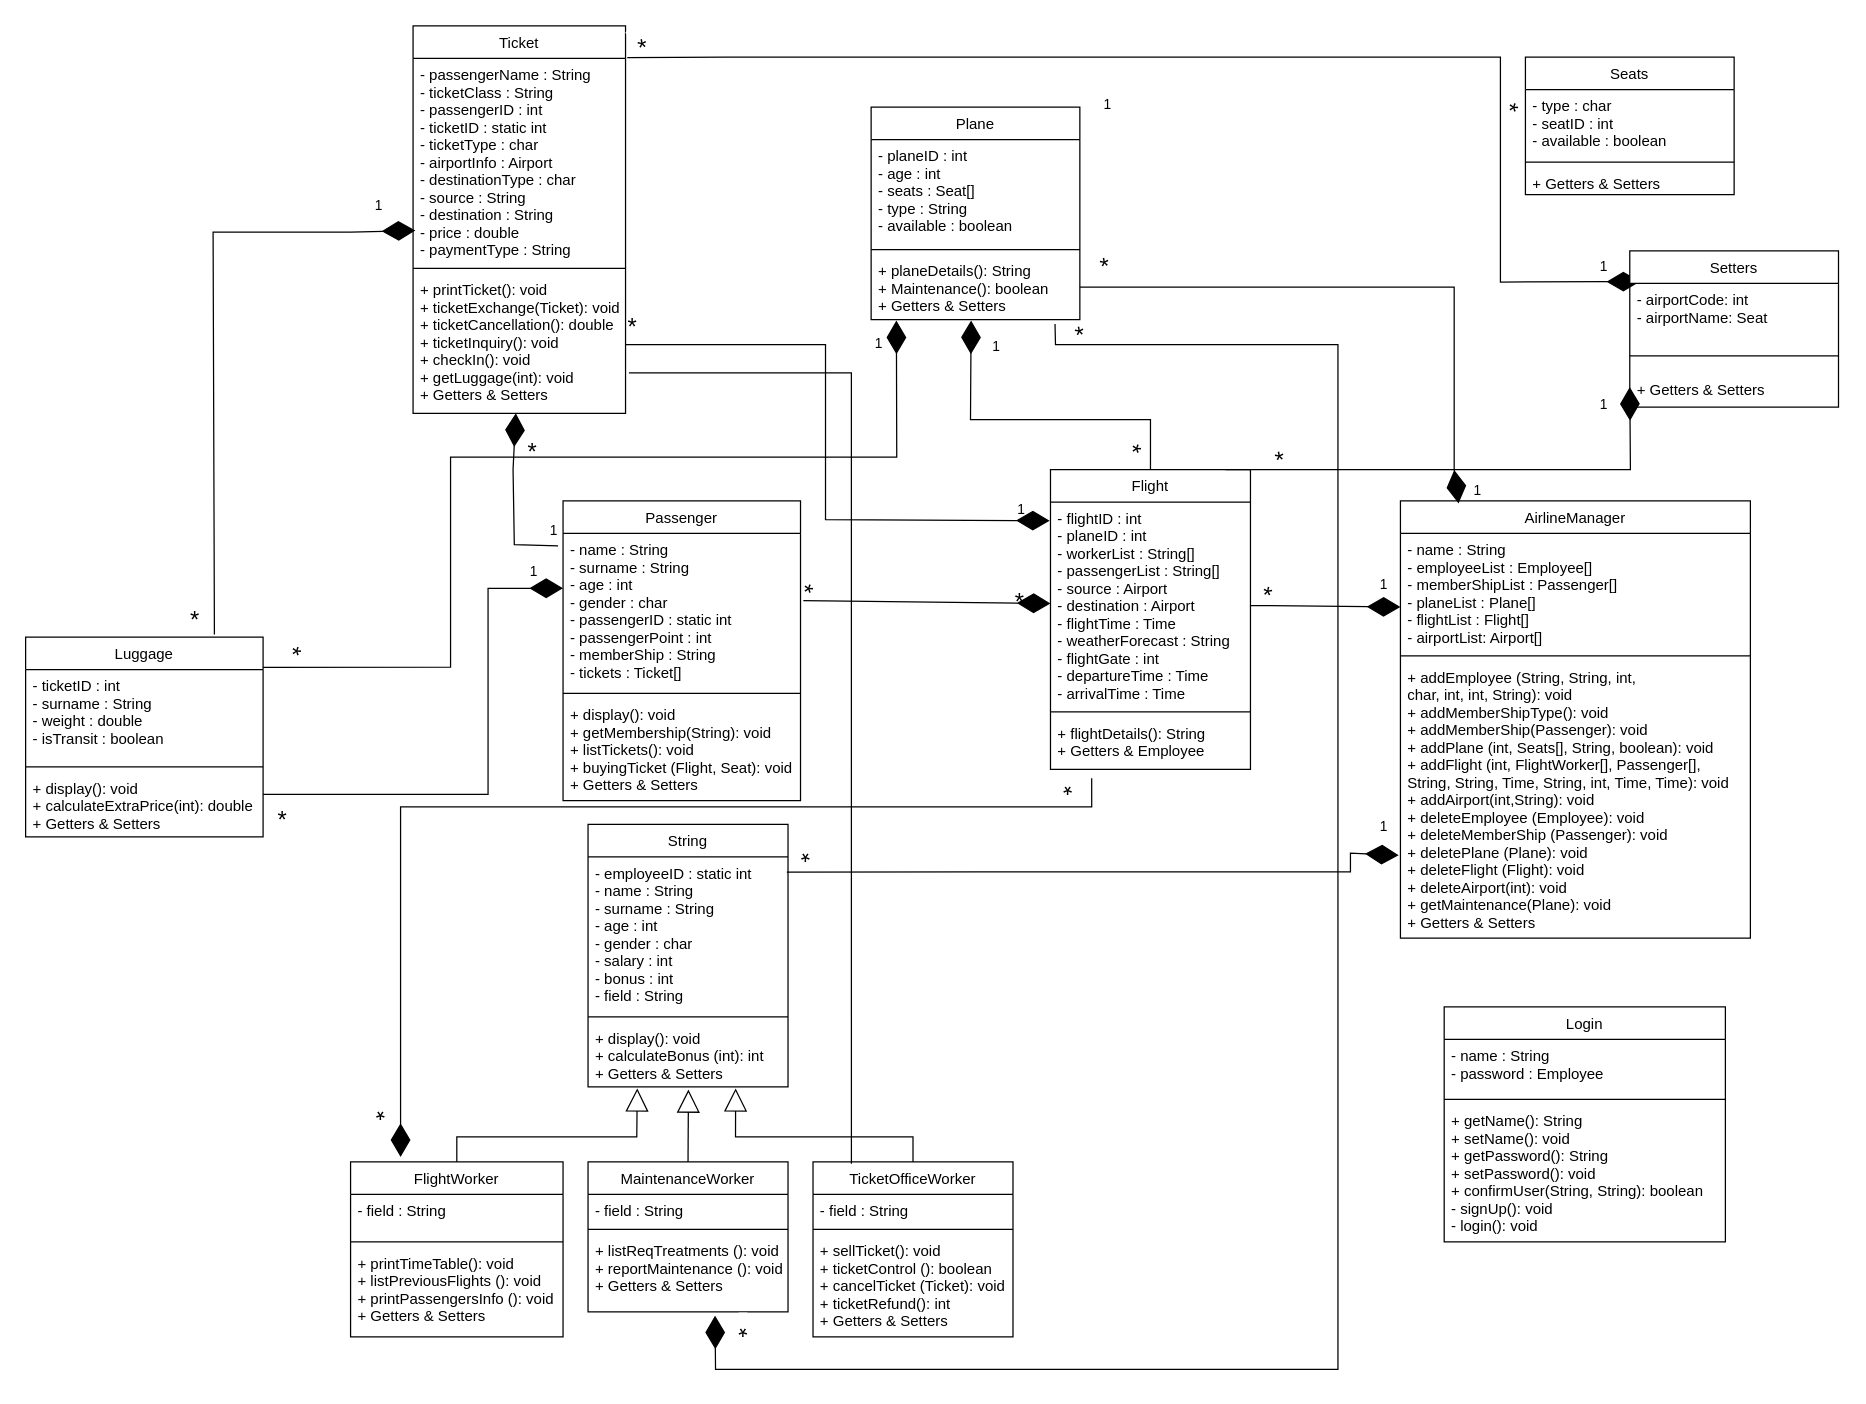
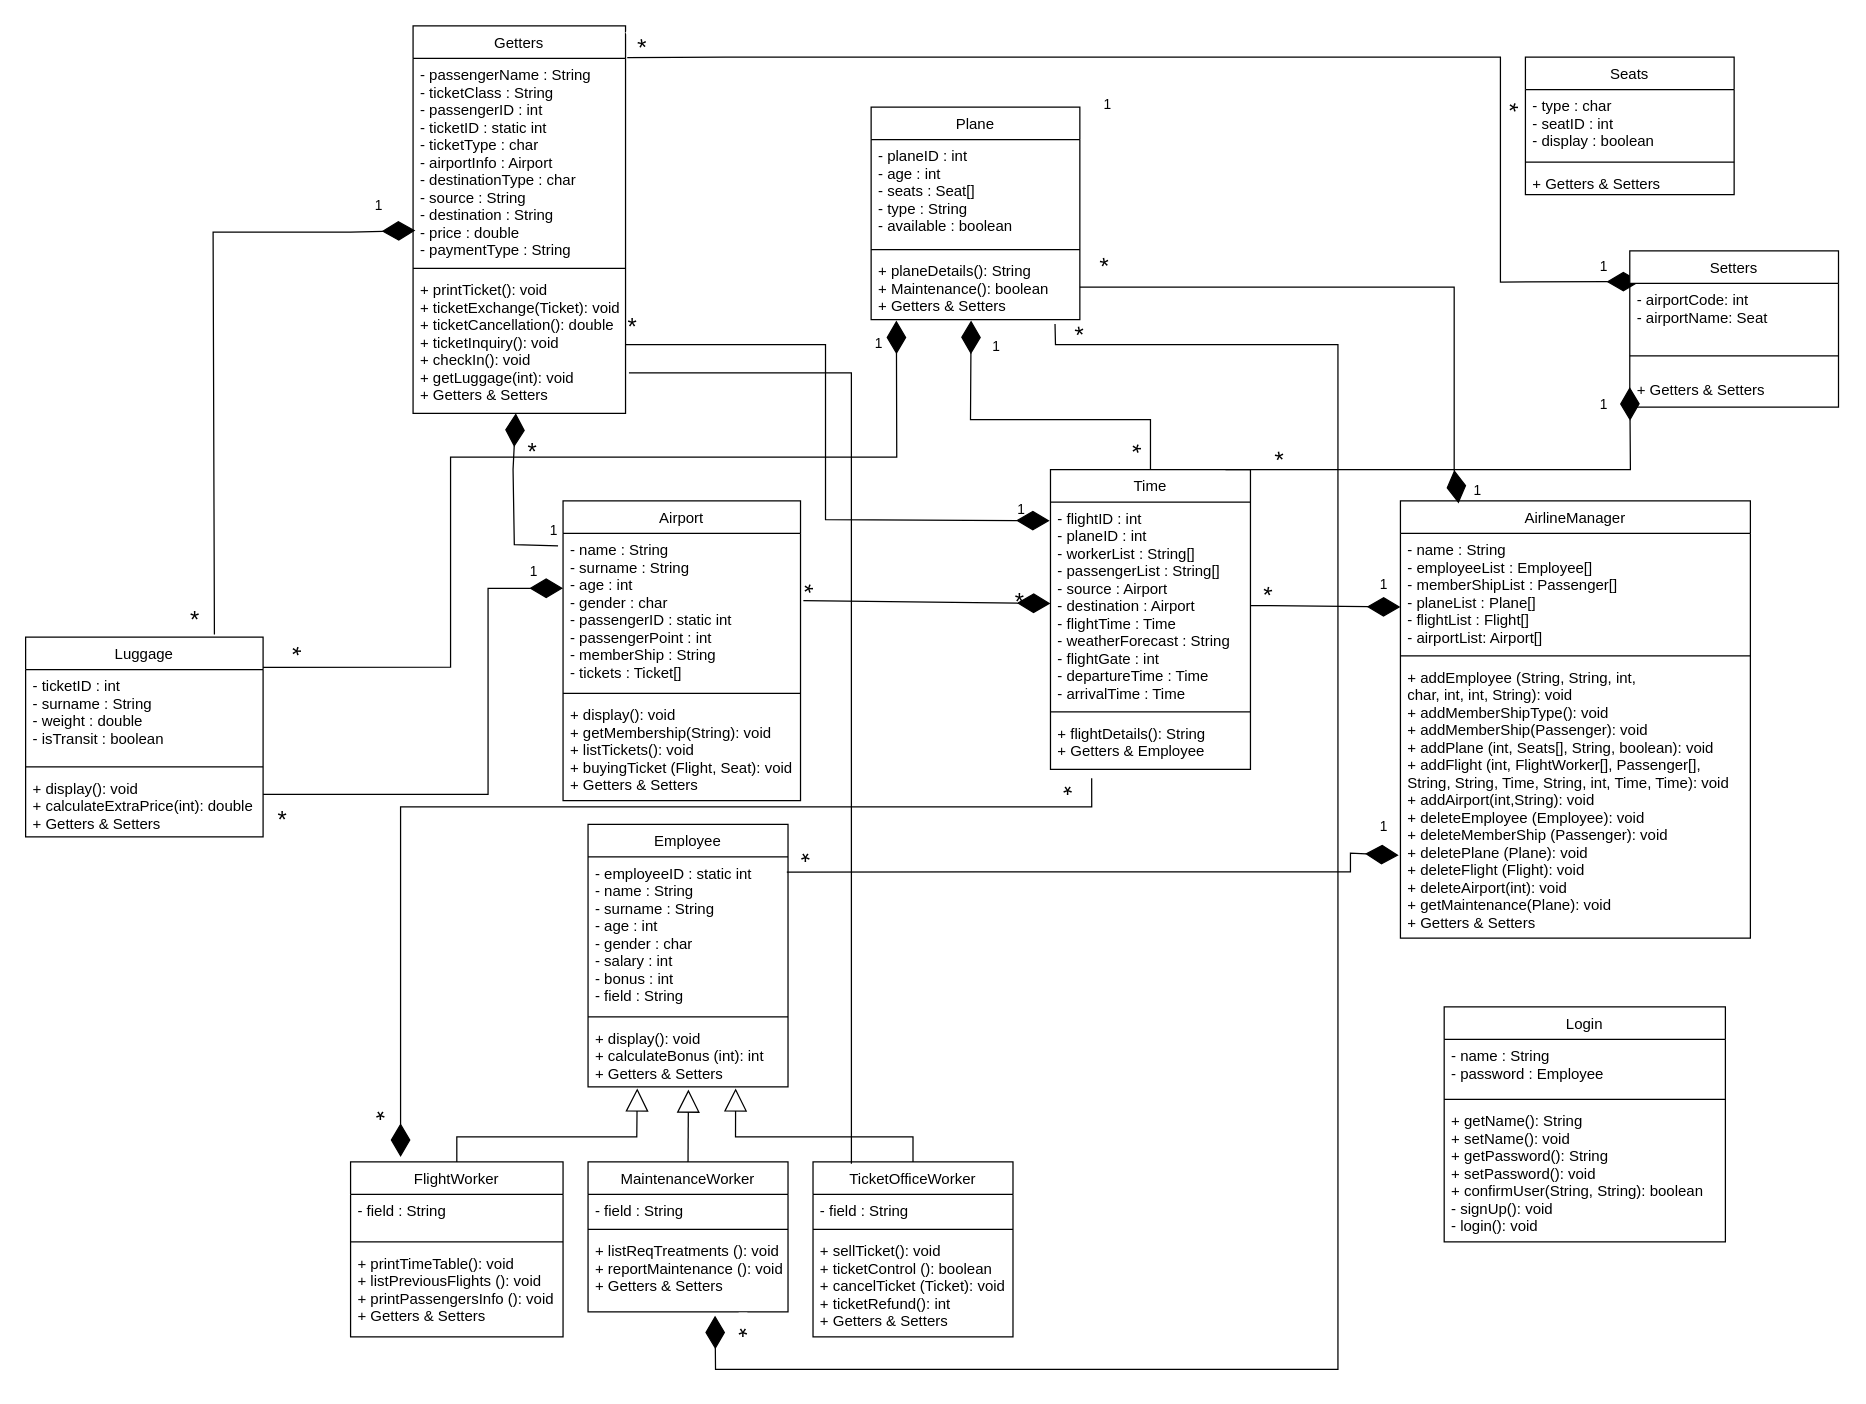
(519, 43) -> (519, 43)
(1579, 106) -> (1579, 106)
(1150, 486) -> (1150, 486)
(681, 518) -> (681, 518)
(688, 841) -> (688, 841)
